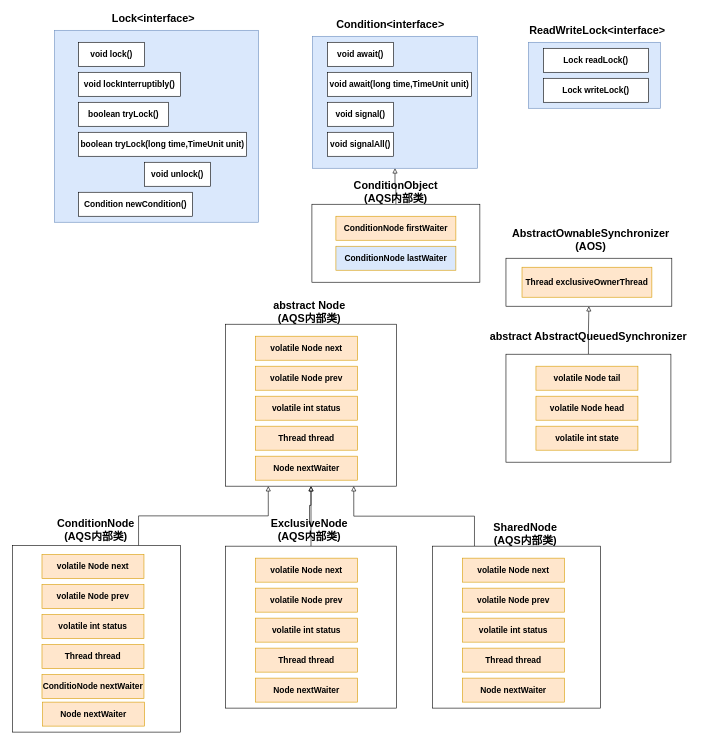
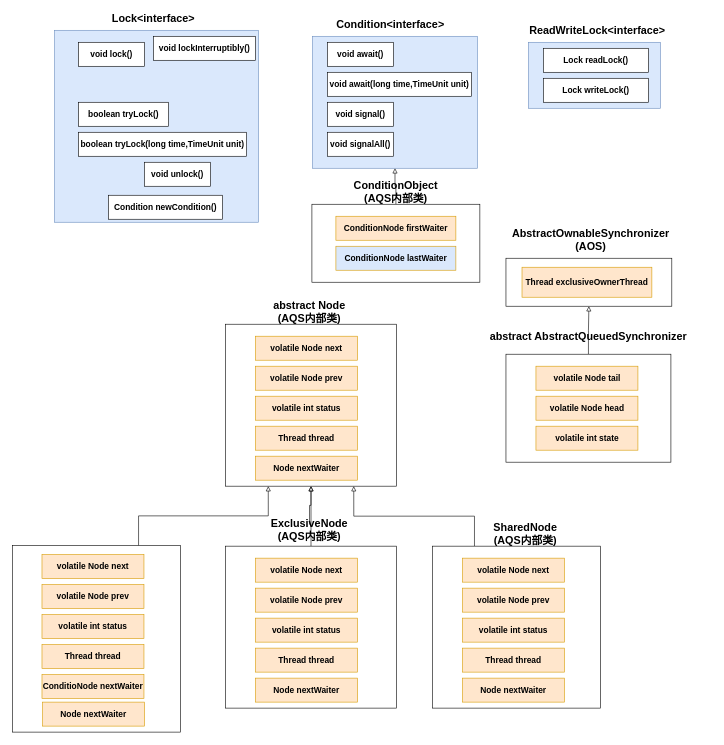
(129, 84) -> (204, 48)
(135, 204) -> (165, 207)
(96, 531) -> none
